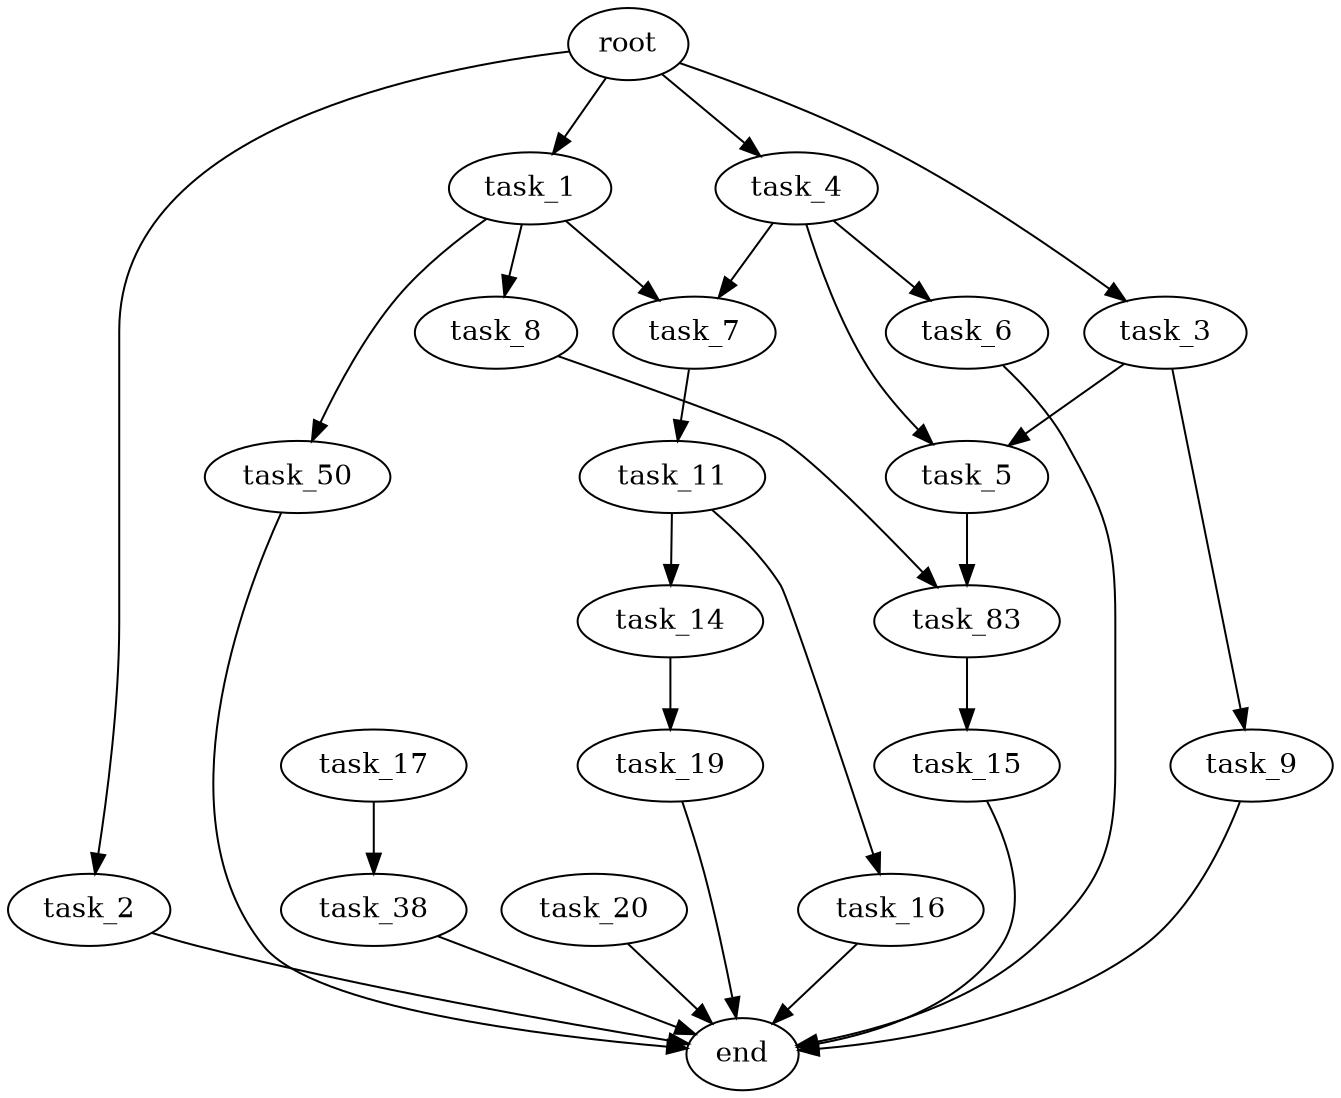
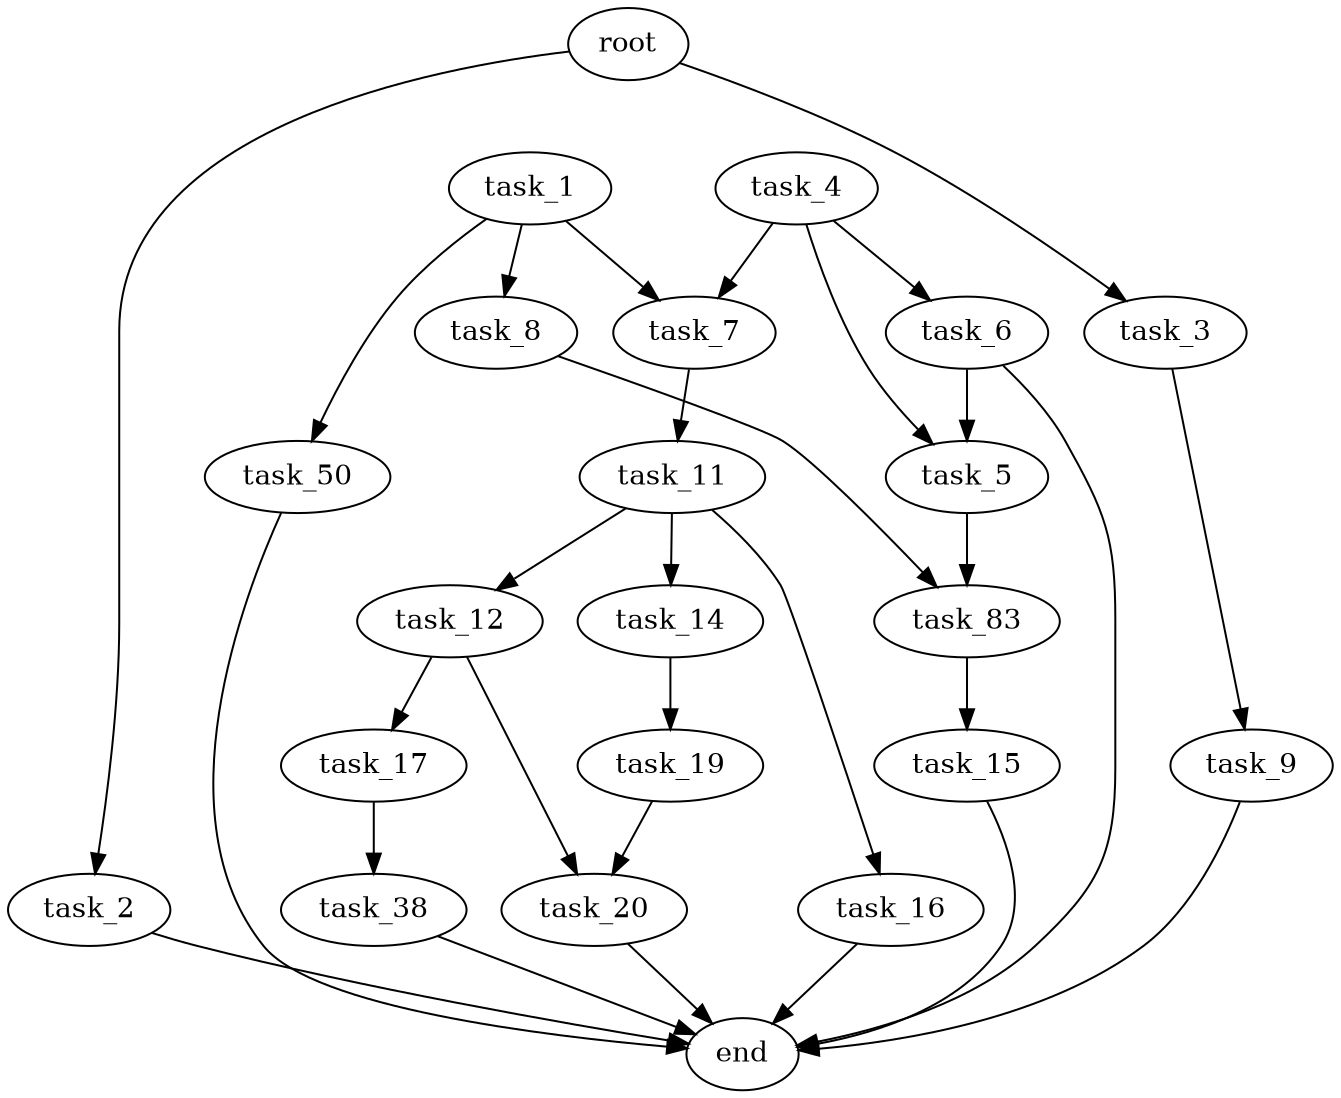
(585, 108) -> none
(703, 109) -> none
(1075, 399) -> (967, 395)
none -> (450, 621)
(711, 899) -> (637, 829)
